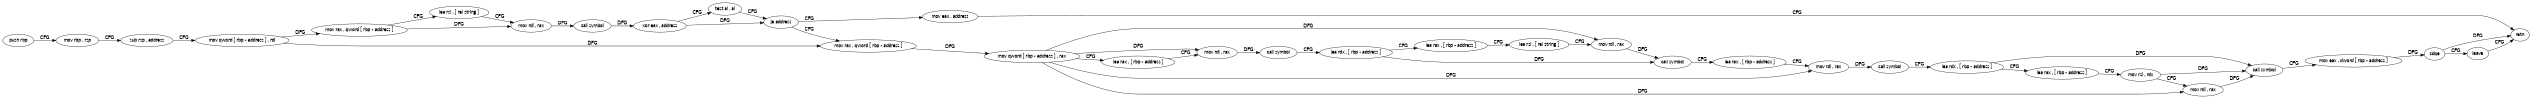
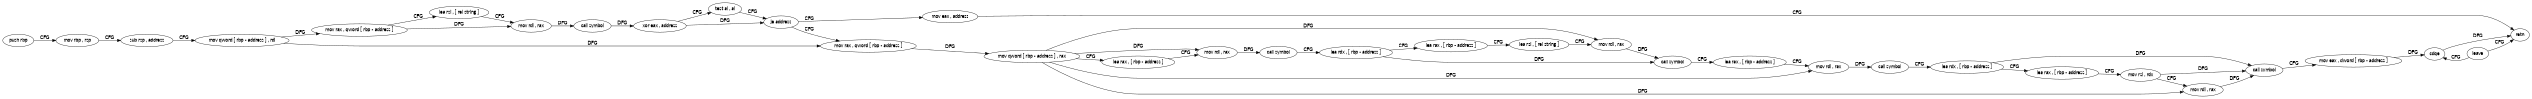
(2454, 54) -> (2458, 61)
